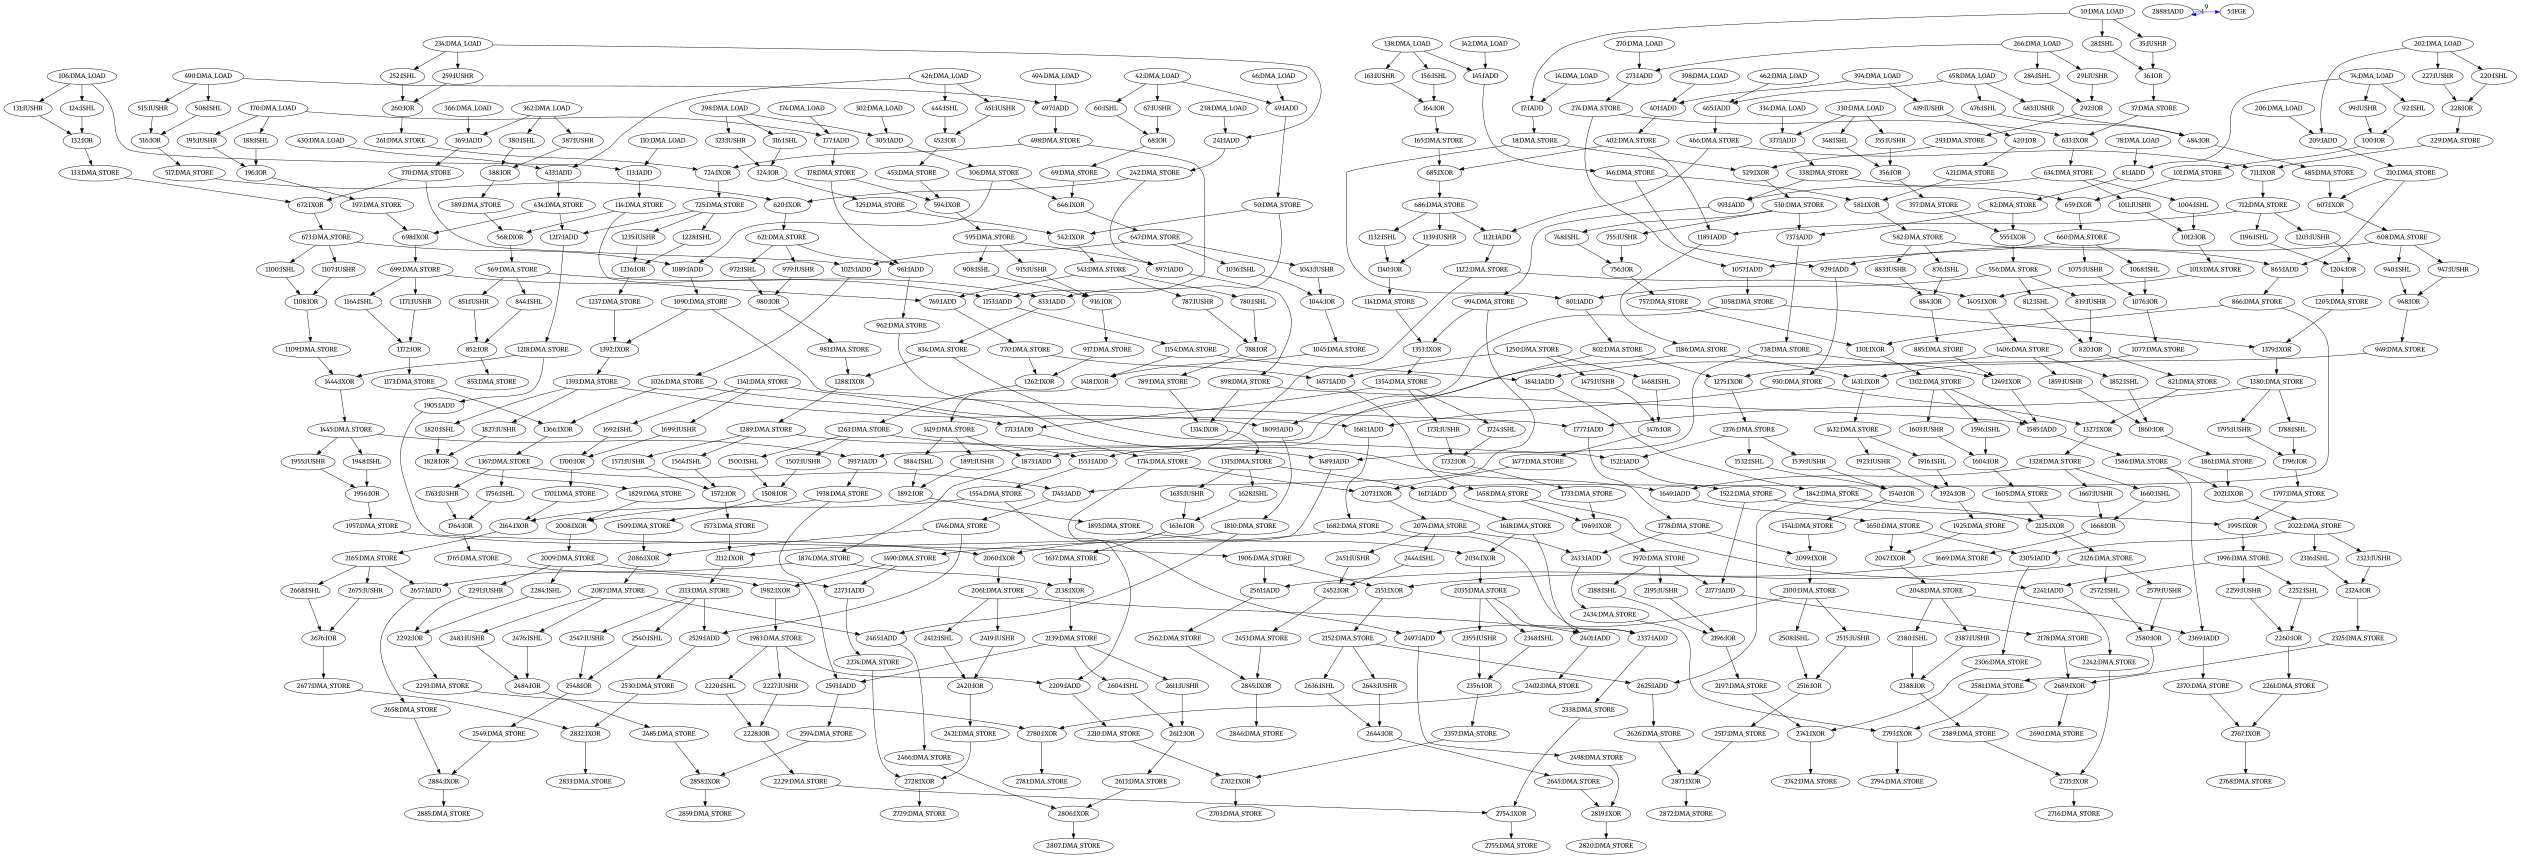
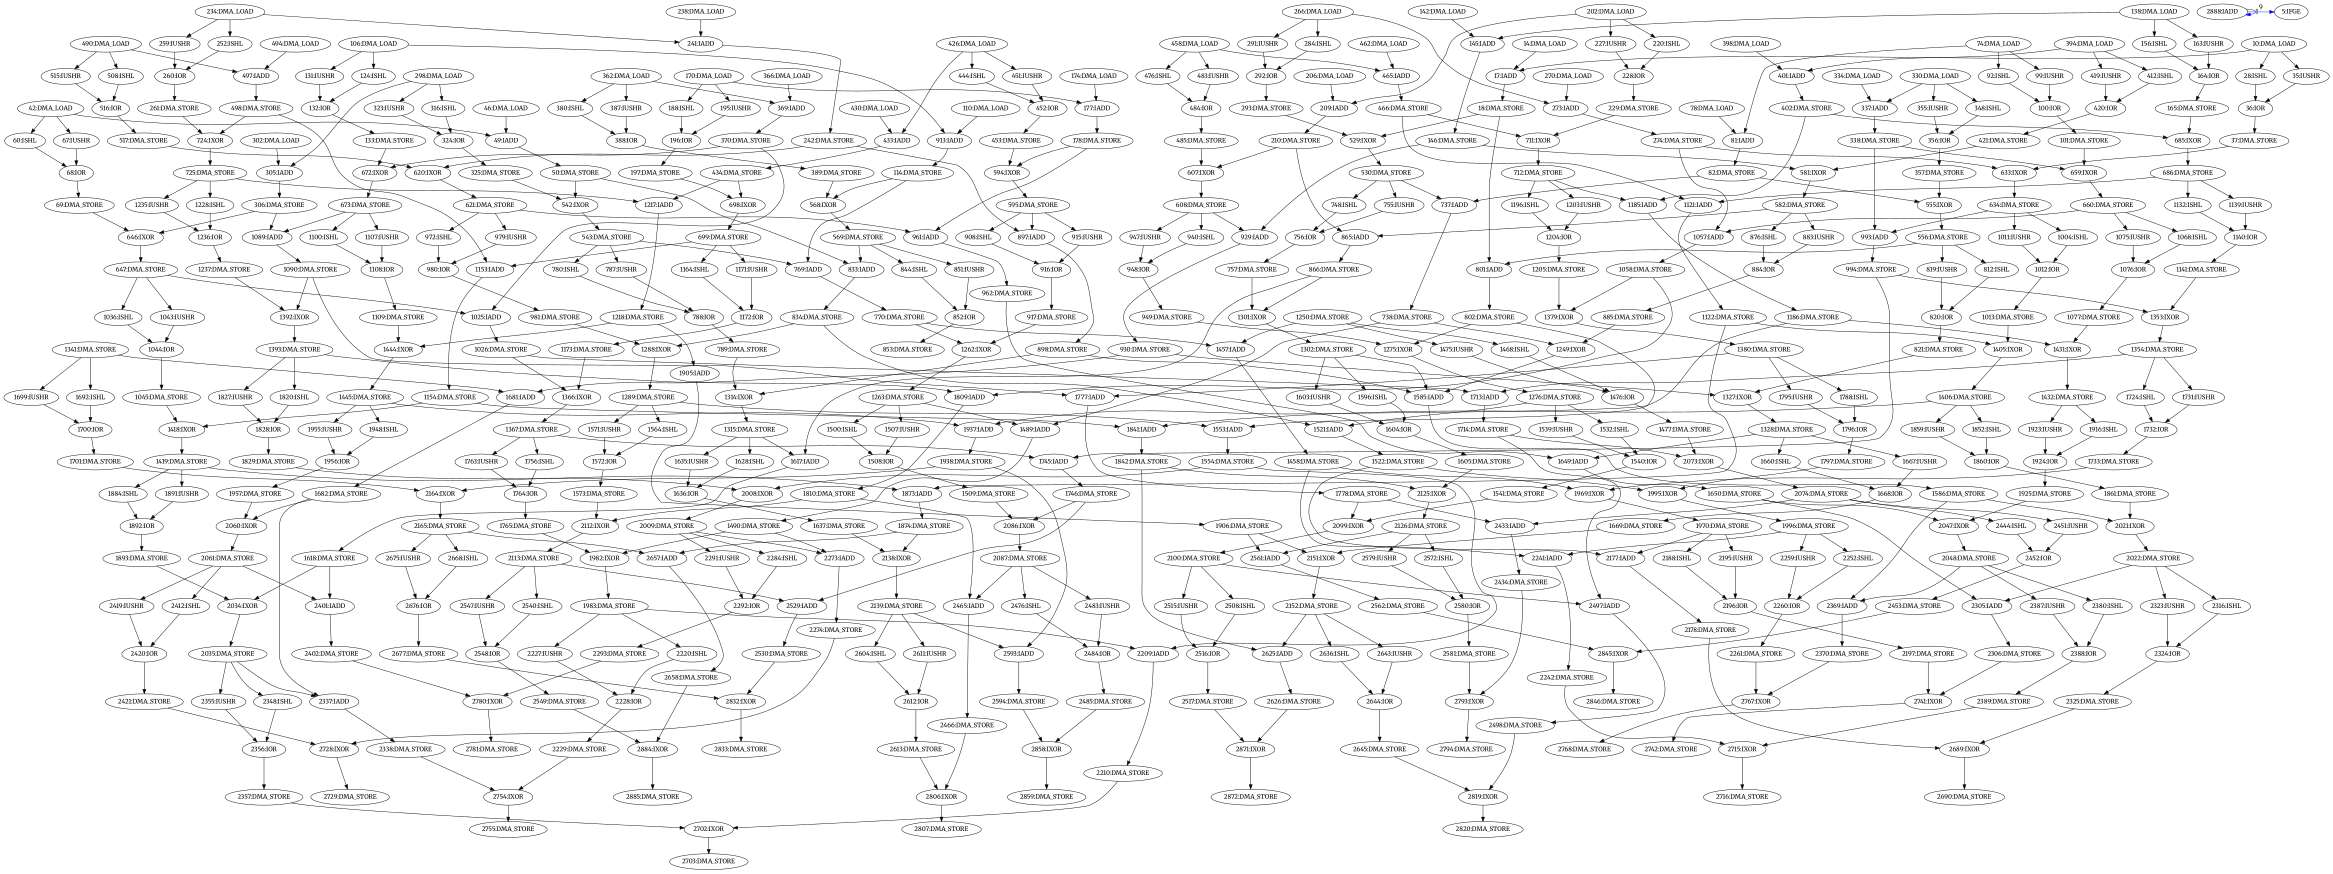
none -> (2160, 76)
(639, 173) -> (949, 141)
